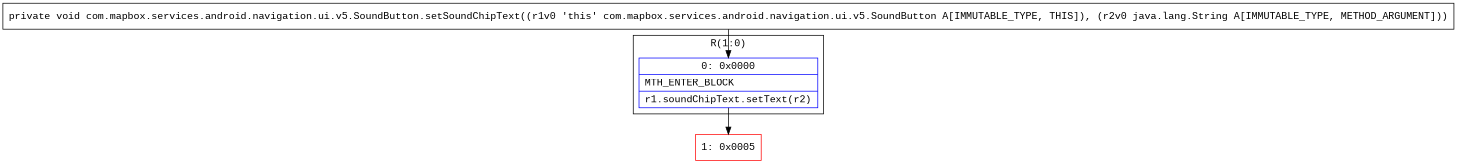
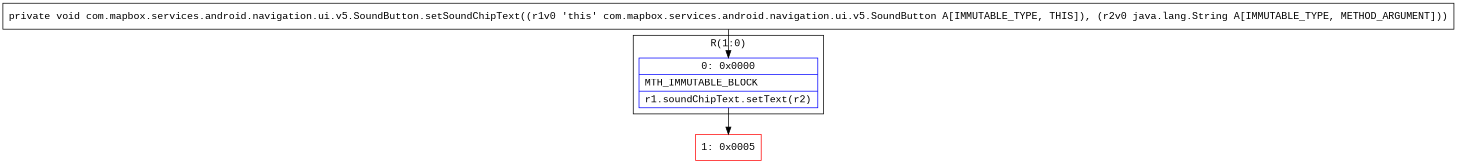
(689, 83) -> (701, 83)
